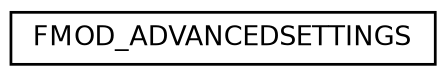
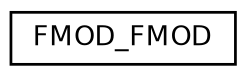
(223, 38) -> (123, 38)
